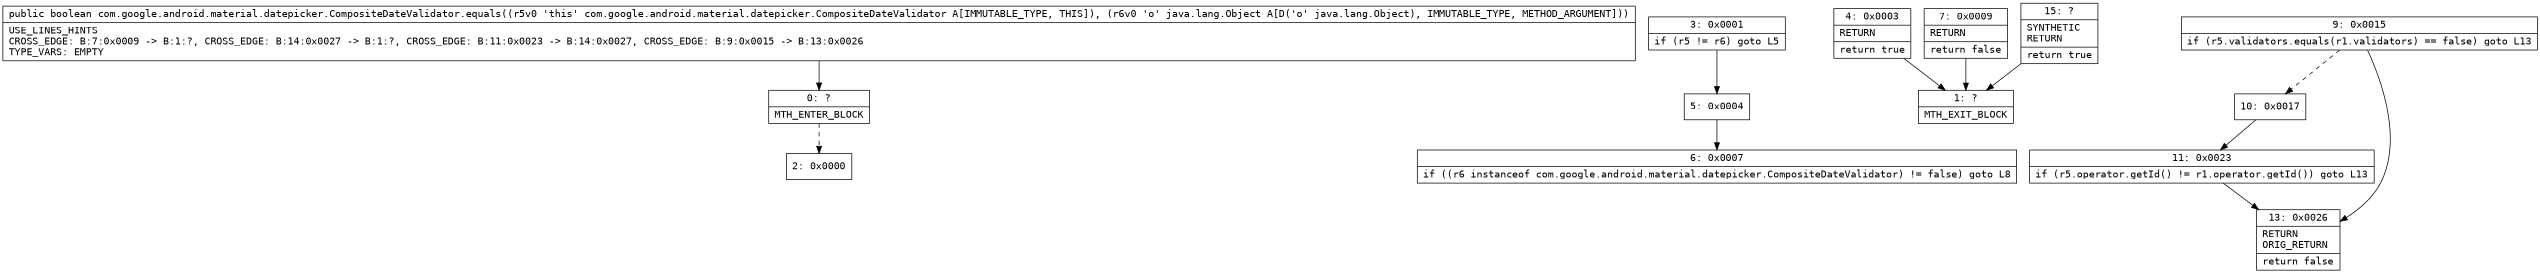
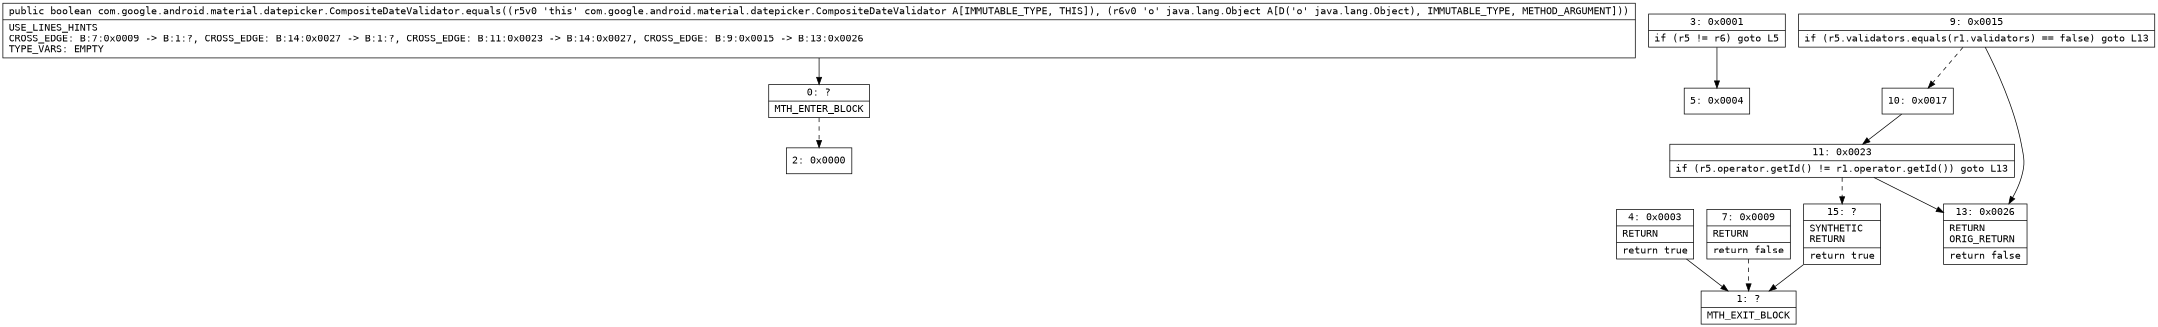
(1966, 71) -> (1749, 271)
(1717, 167) -> none
none -> (1842, 187)
